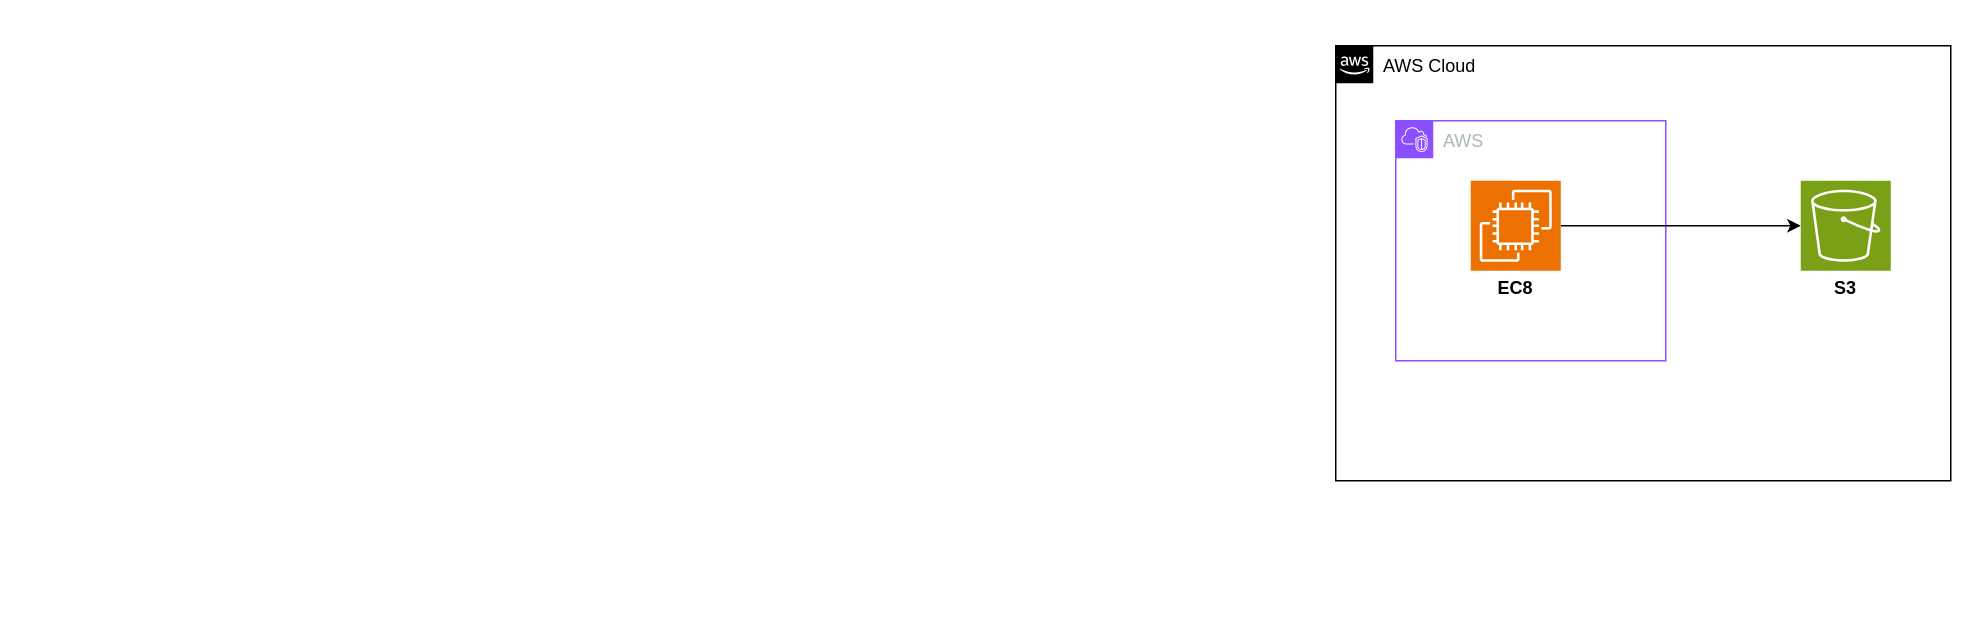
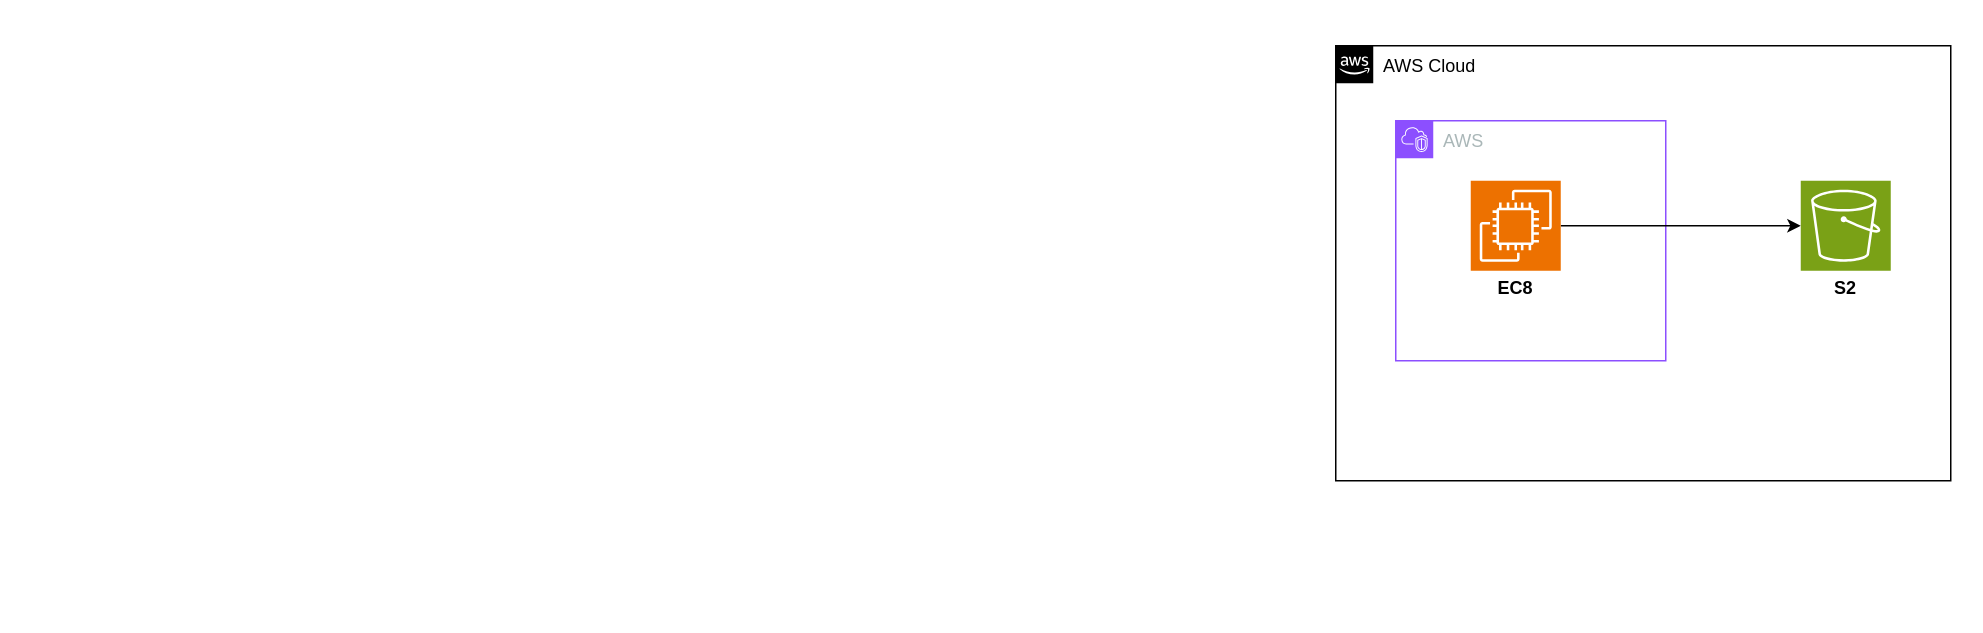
(1846, 289) -> (1846, 289)
